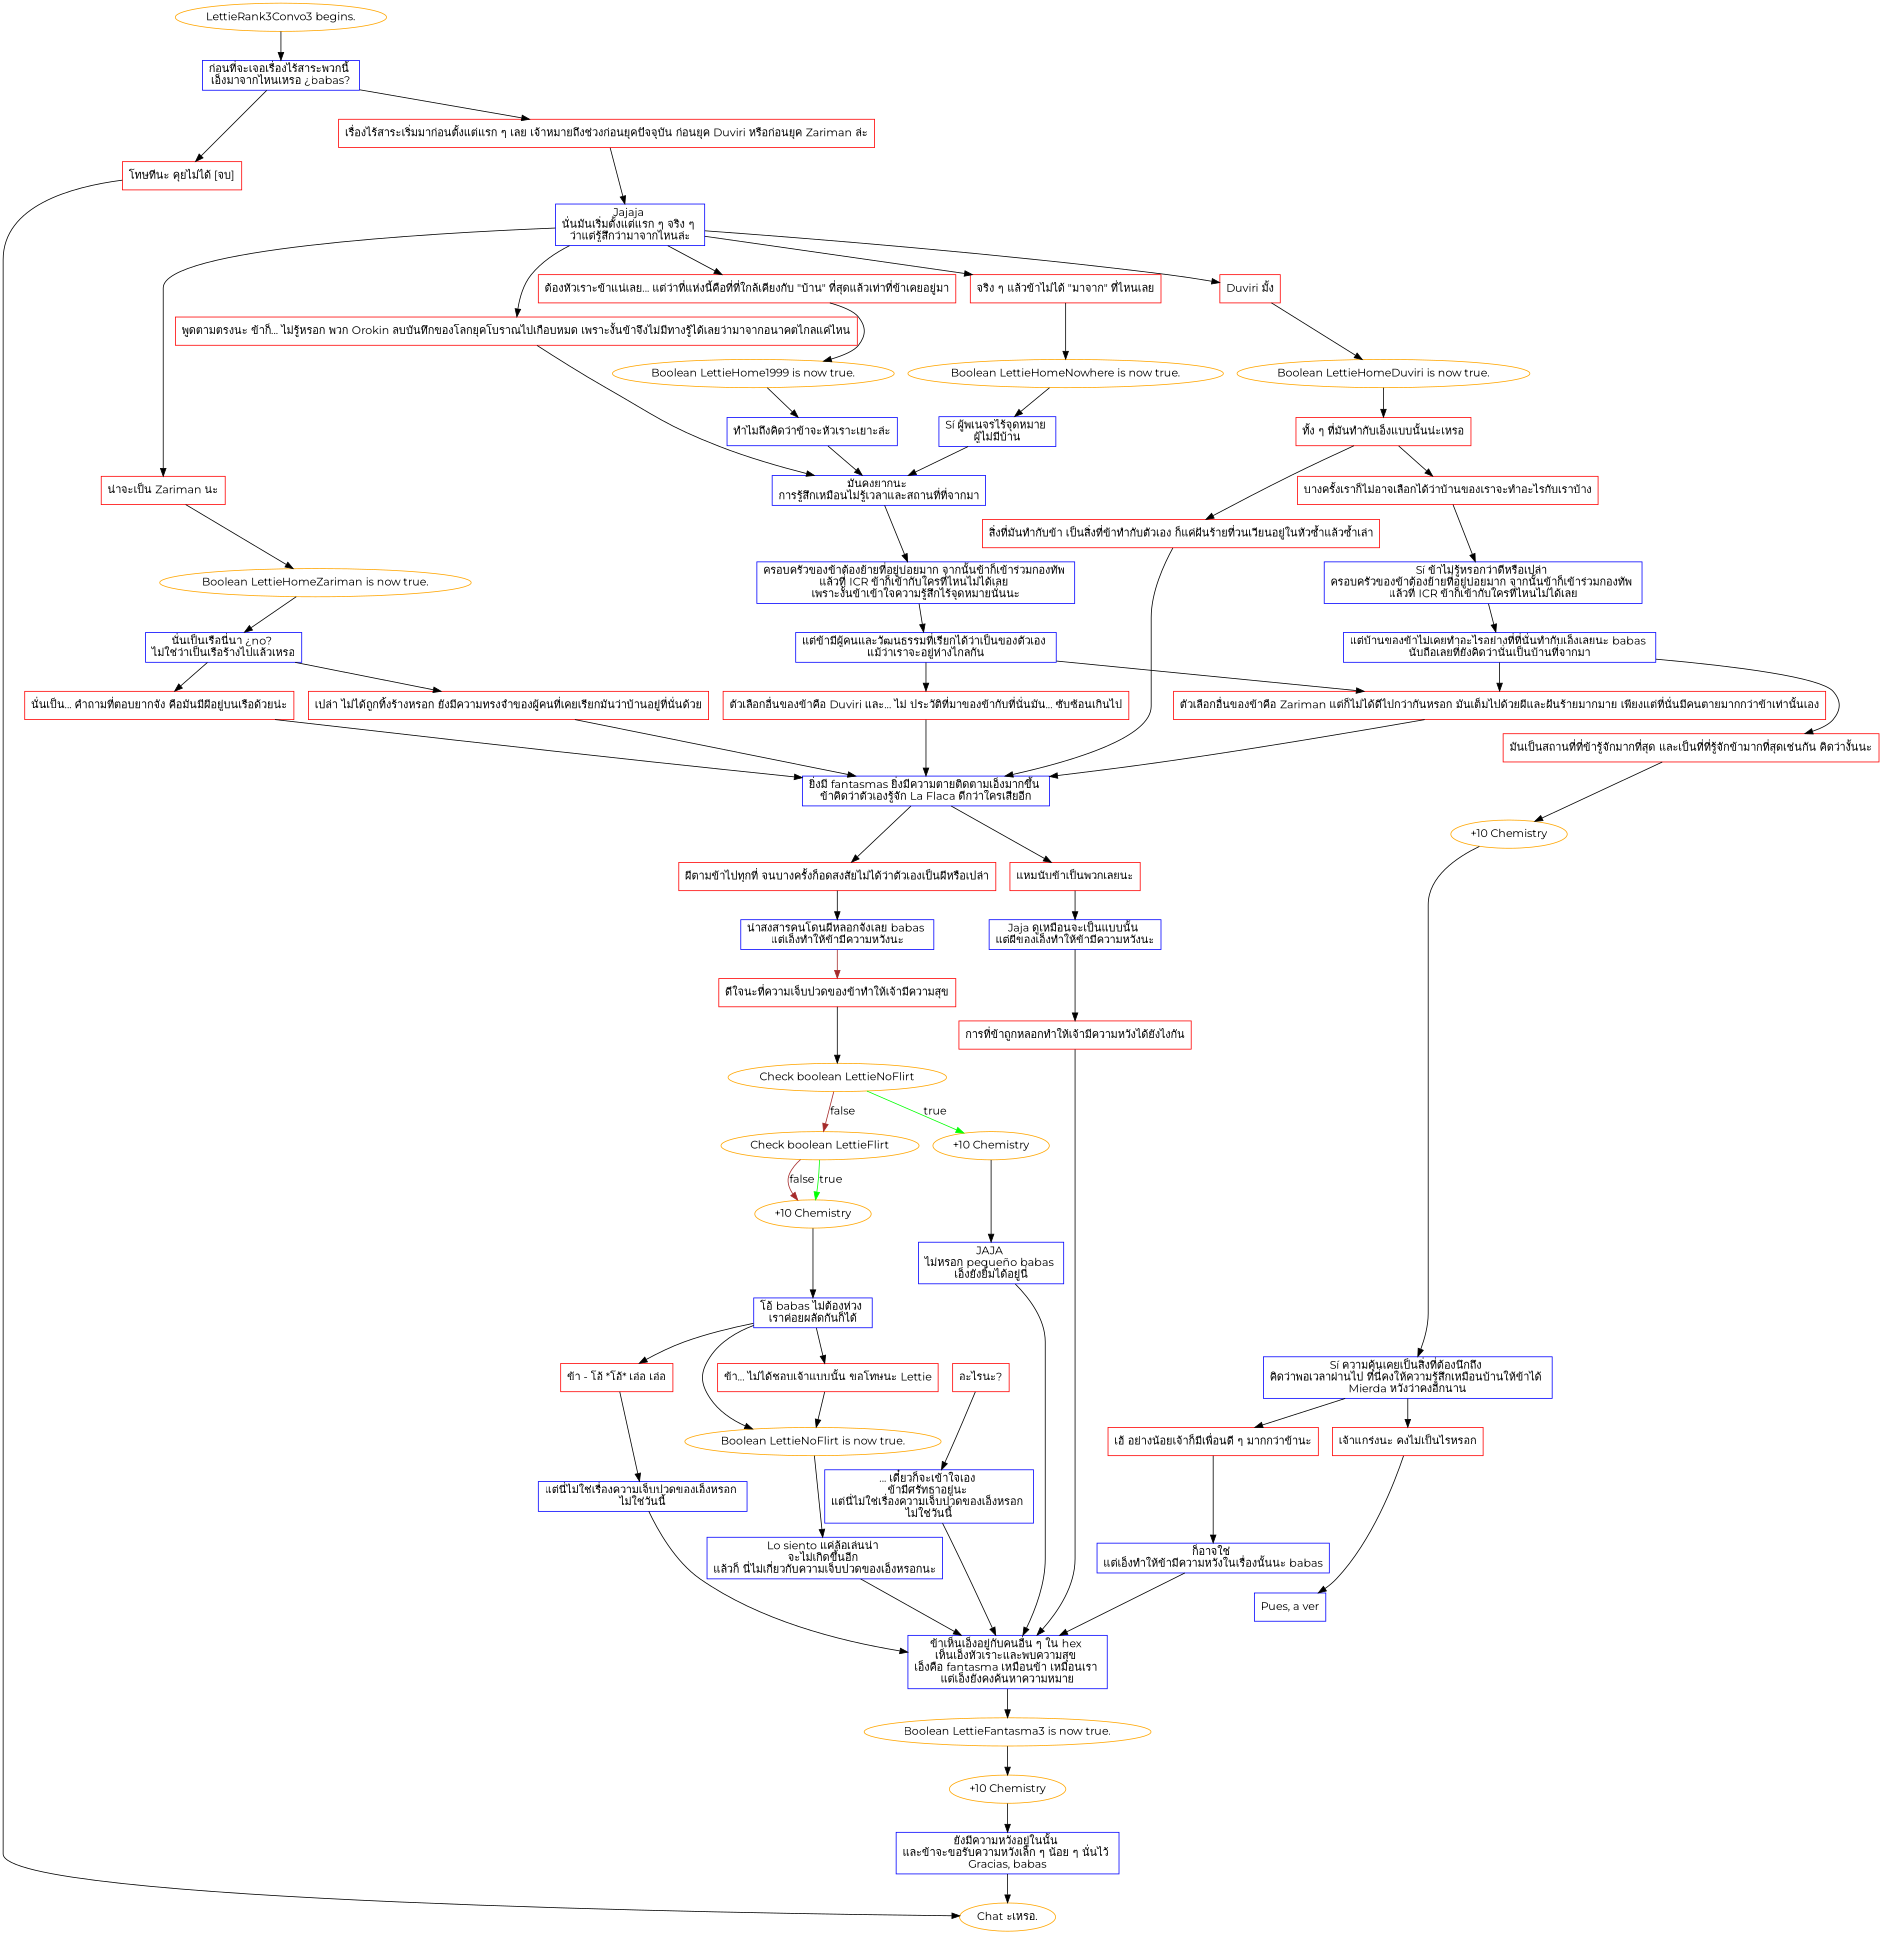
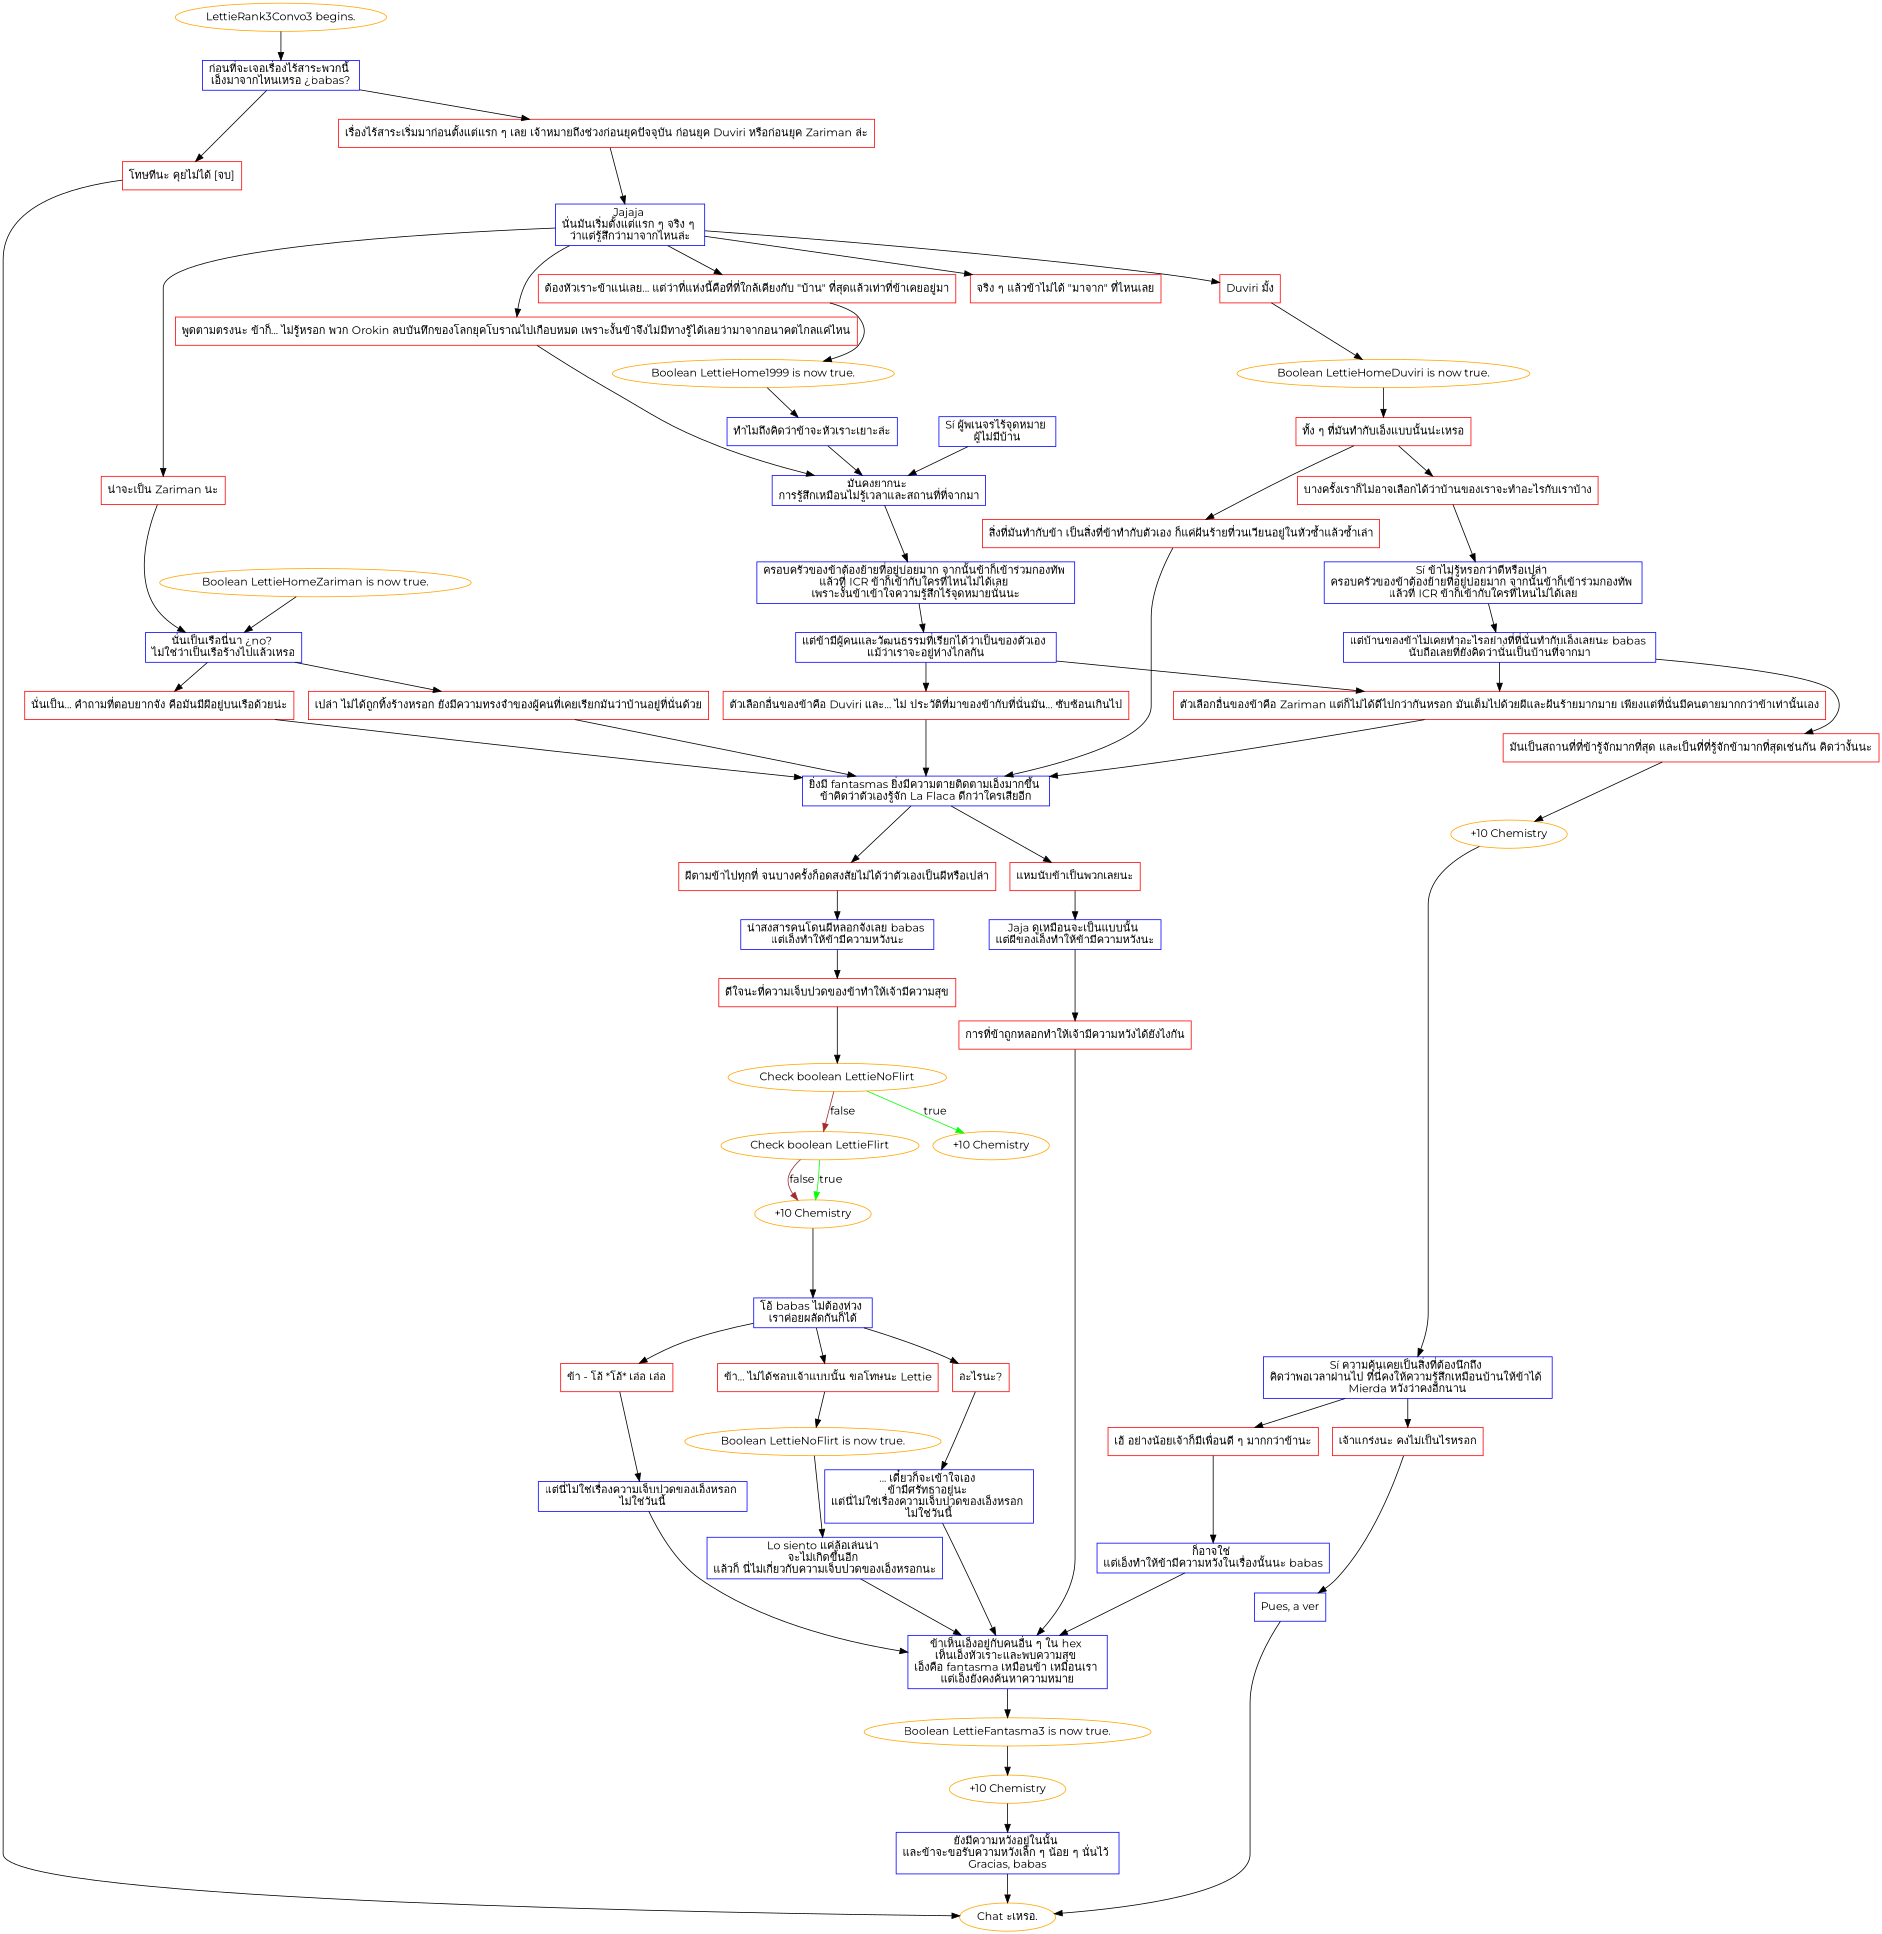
(1066, 374) -> none
(236, 534) -> (145, 572)
(837, 960) -> (837, 960)
(991, 1263) -> none
(703, 1373) -> (908, 1342)
none -> (1250, 1837)
